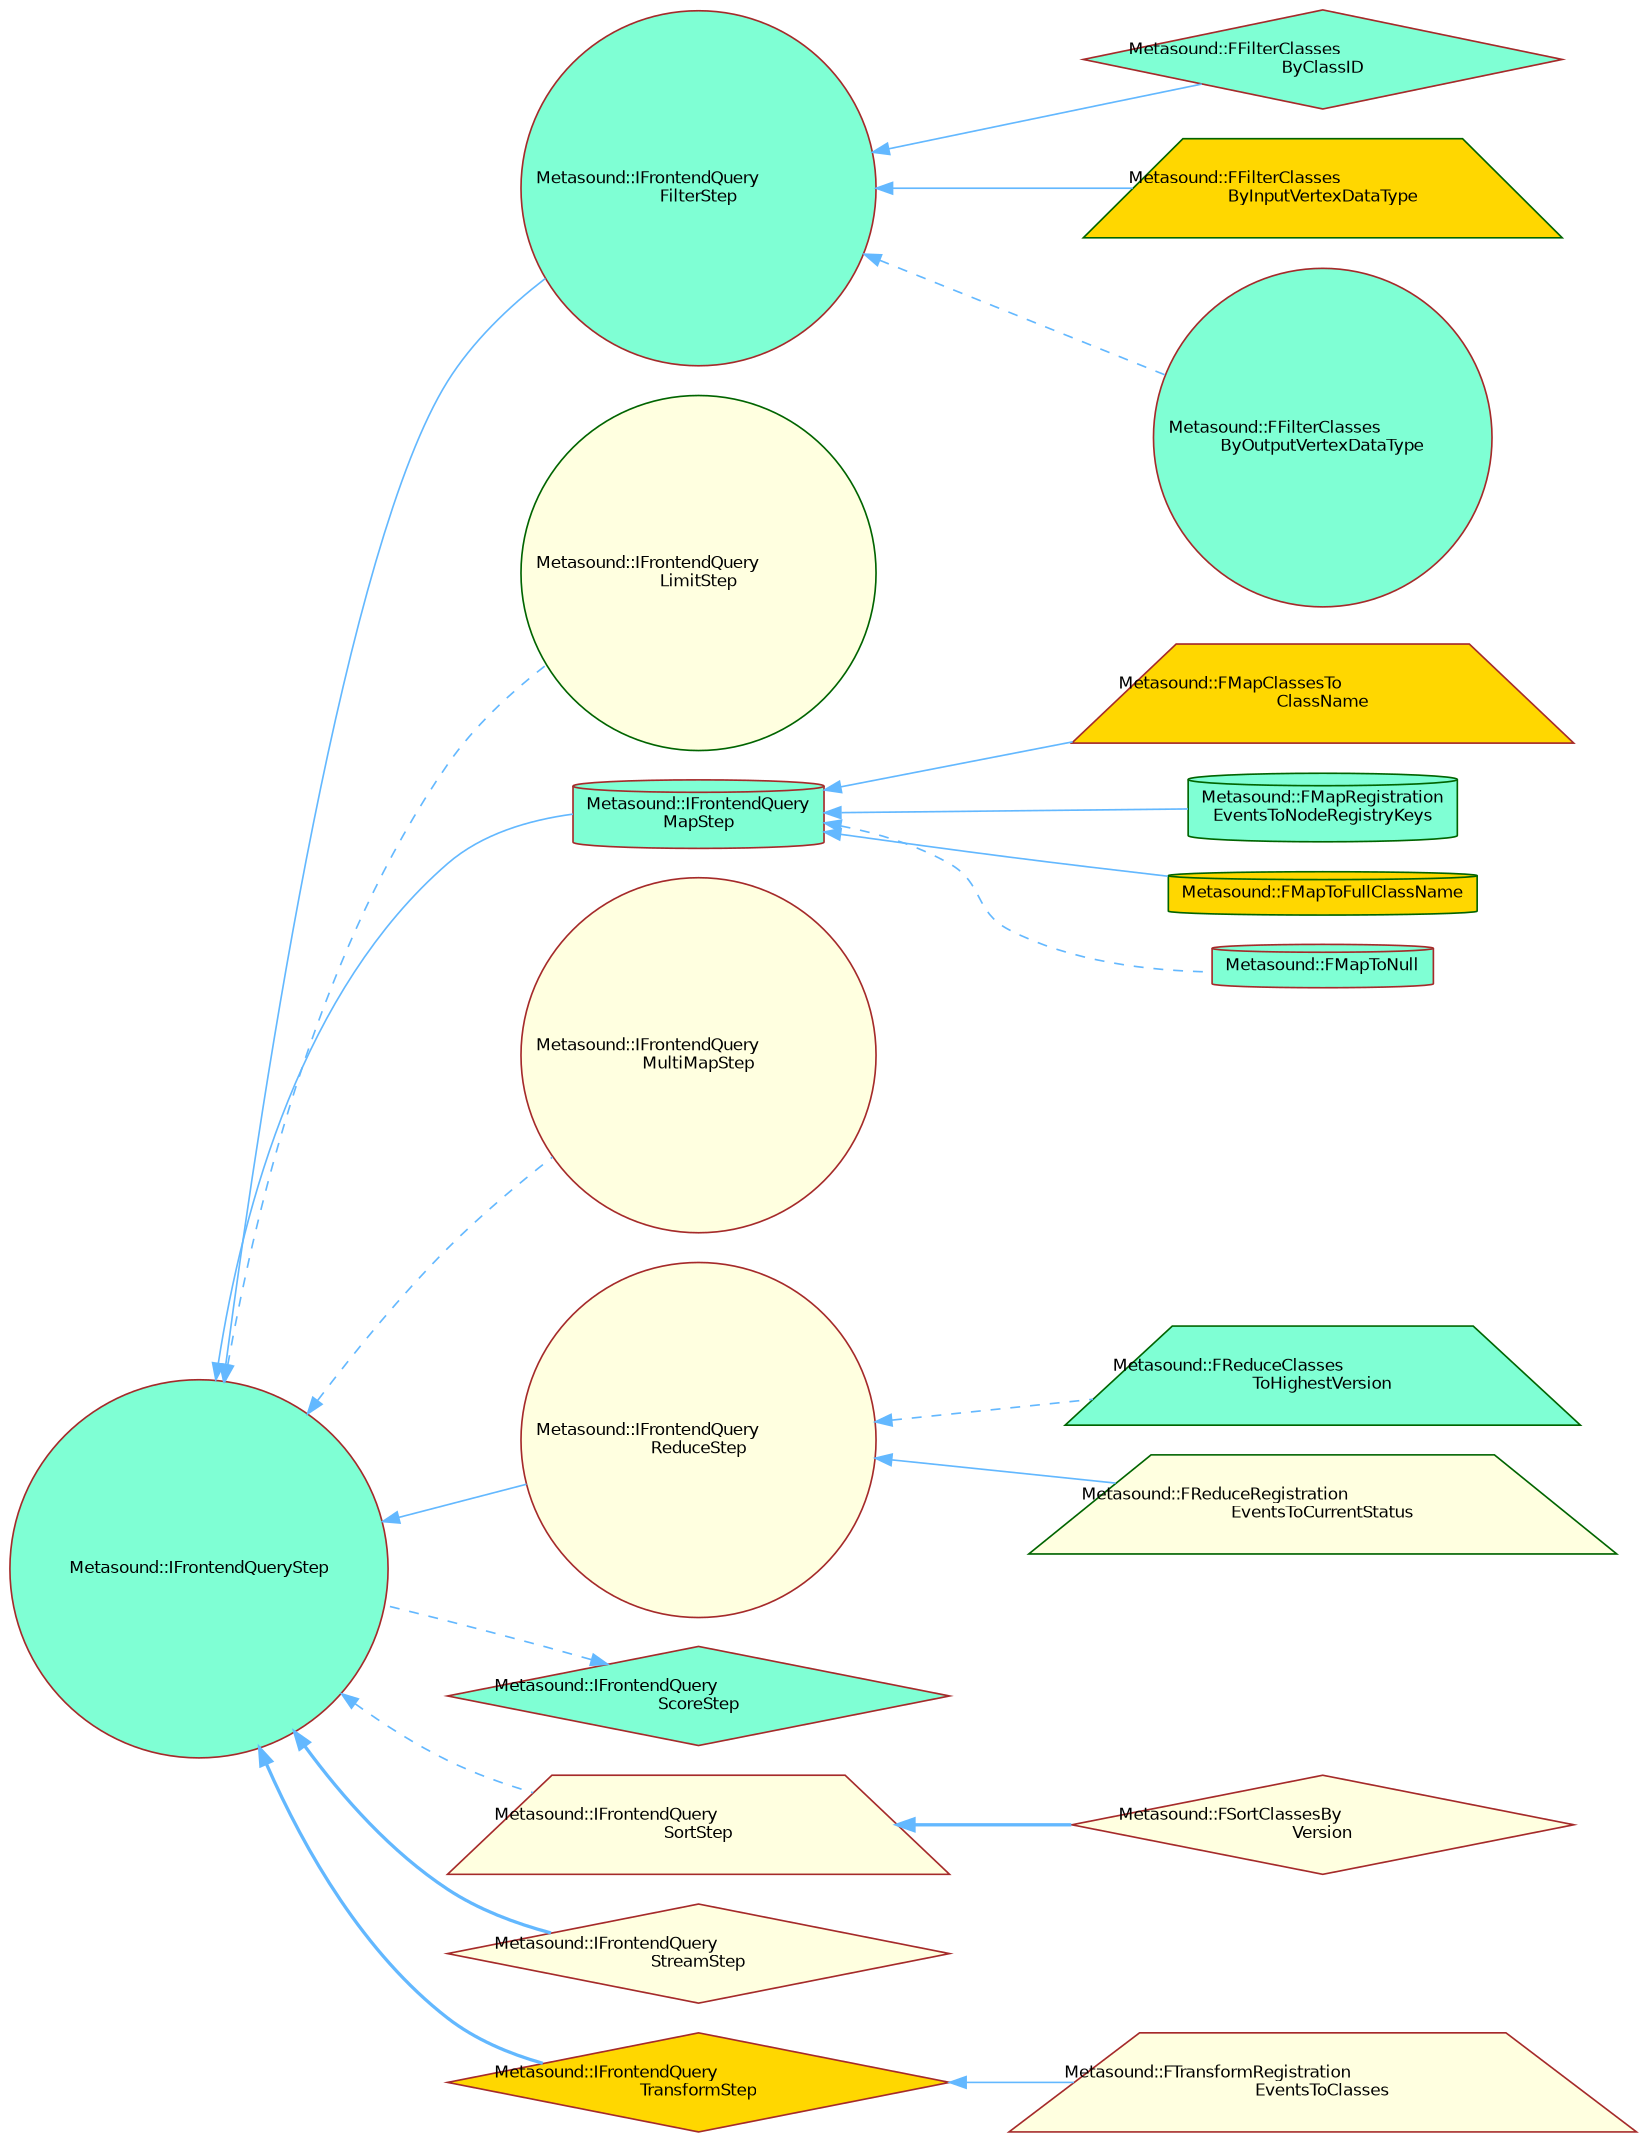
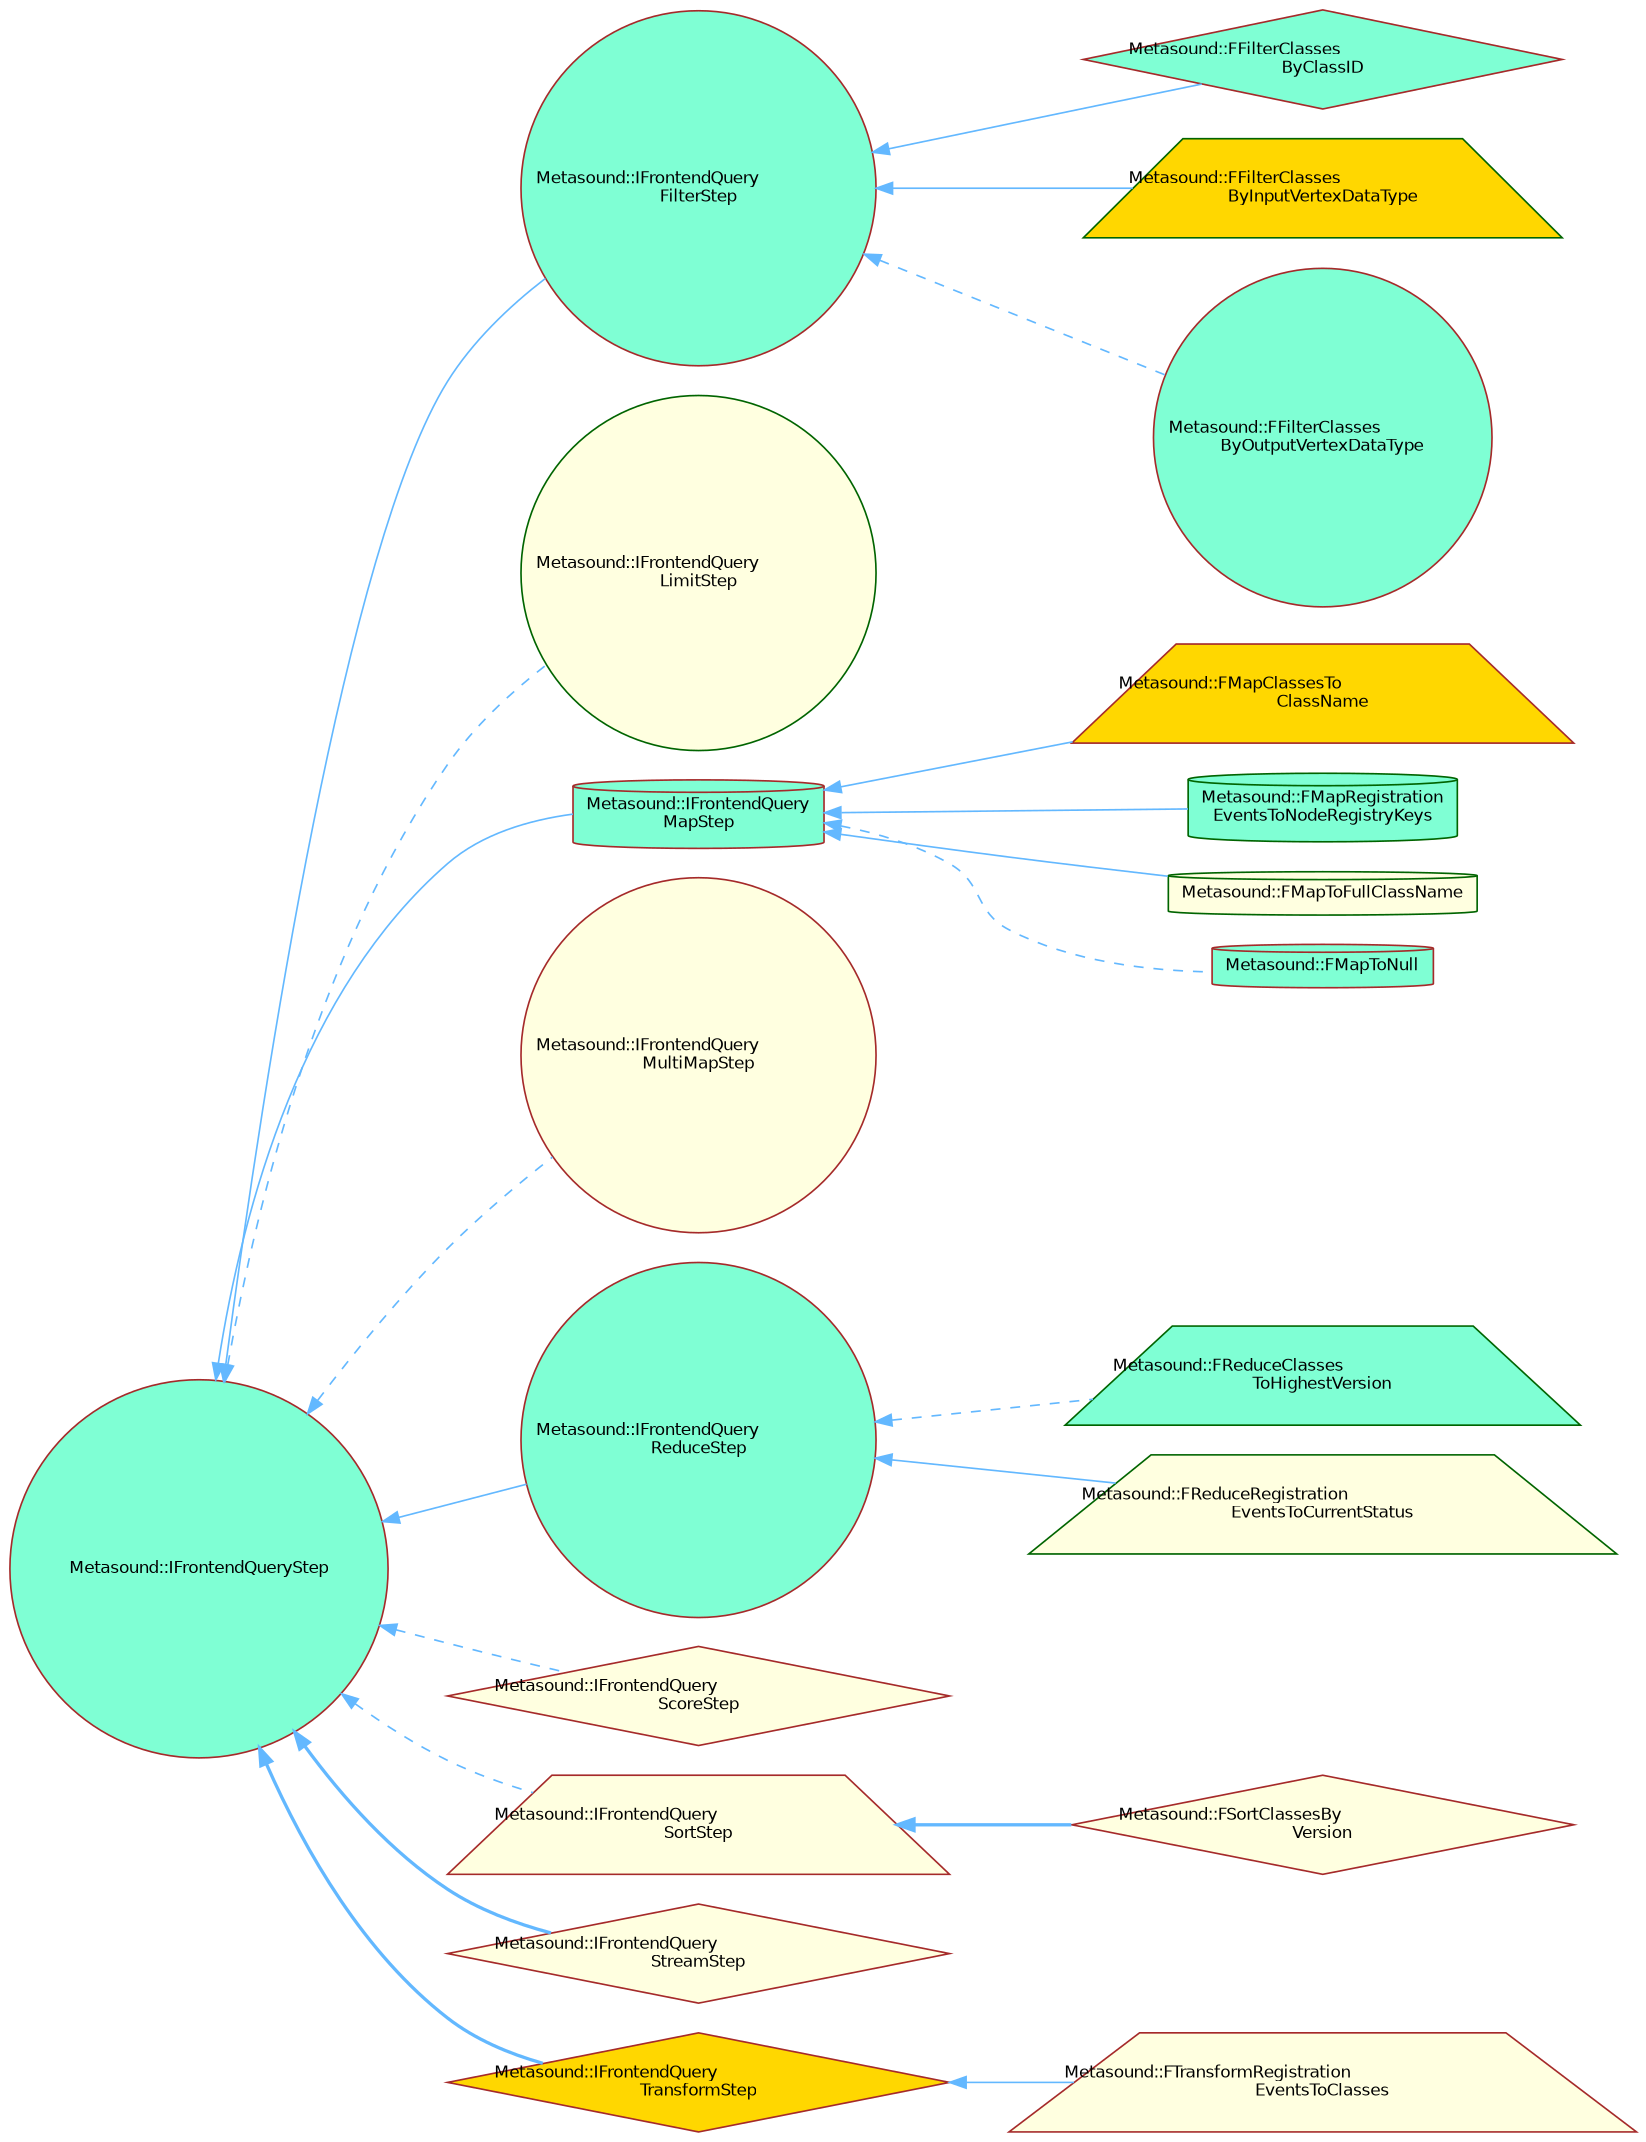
(1323, 893) -> (1323, 893)
(699, 1440) -> (699, 1440)
(488, 1631) -> (481, 1652)
(699, 1696) -> (699, 1696)
